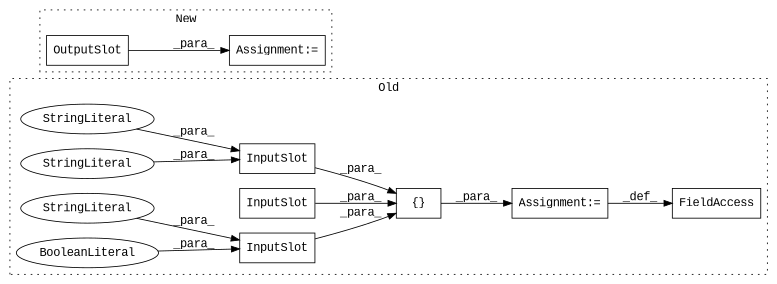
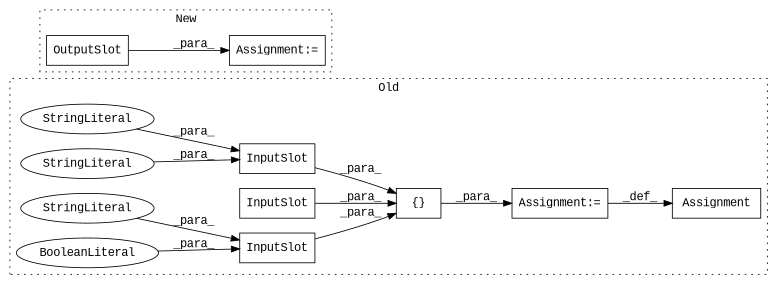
(717, 203) -> (717, 203)
